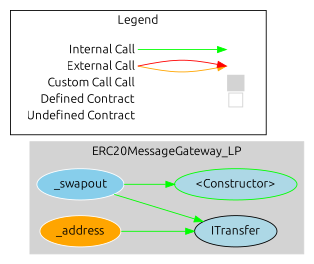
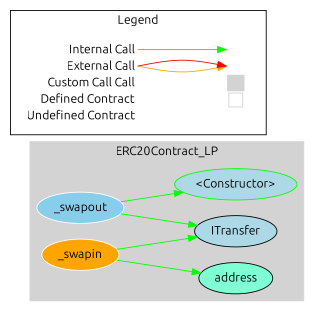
(167, 152) -> (167, 152)
(80, 231) -> (80, 255)
none -> (236, 278)
